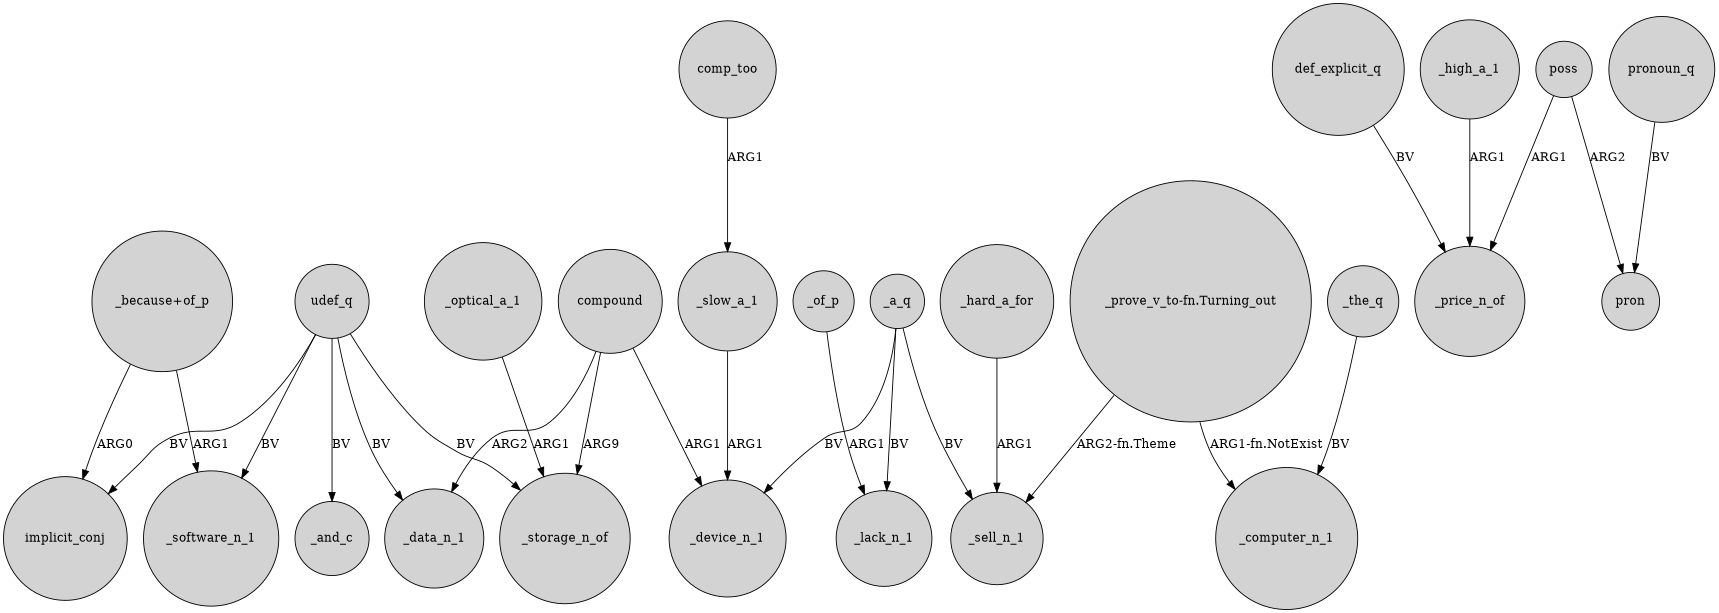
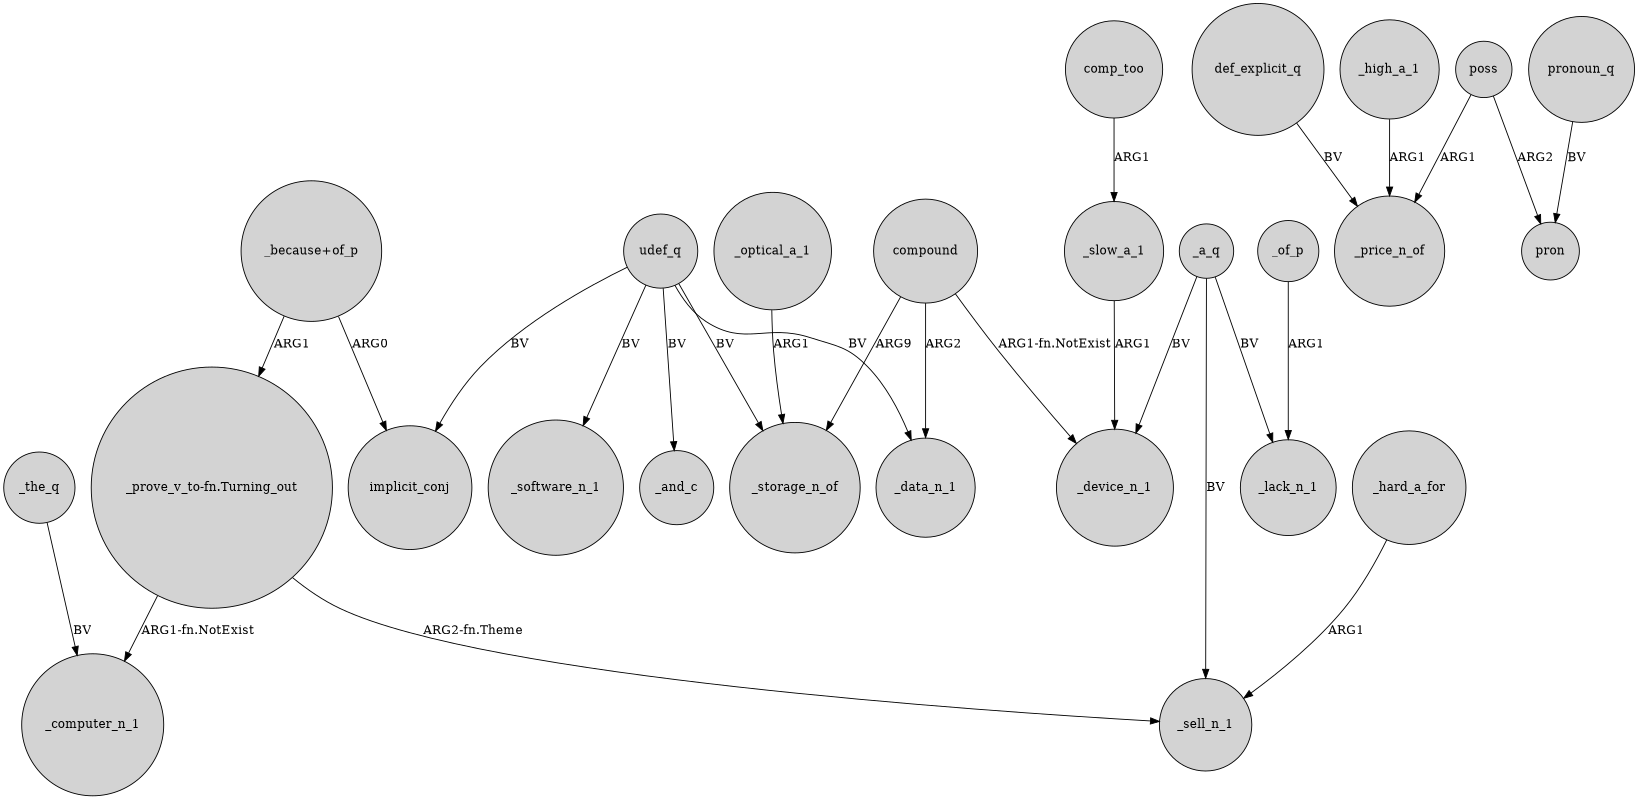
(186, 417) -> (273, 342)
(703, 445) -> (1055, 344)
